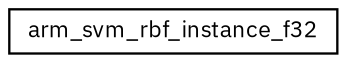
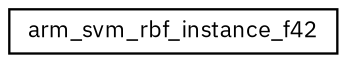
(173, 31) -> (173, 31)
